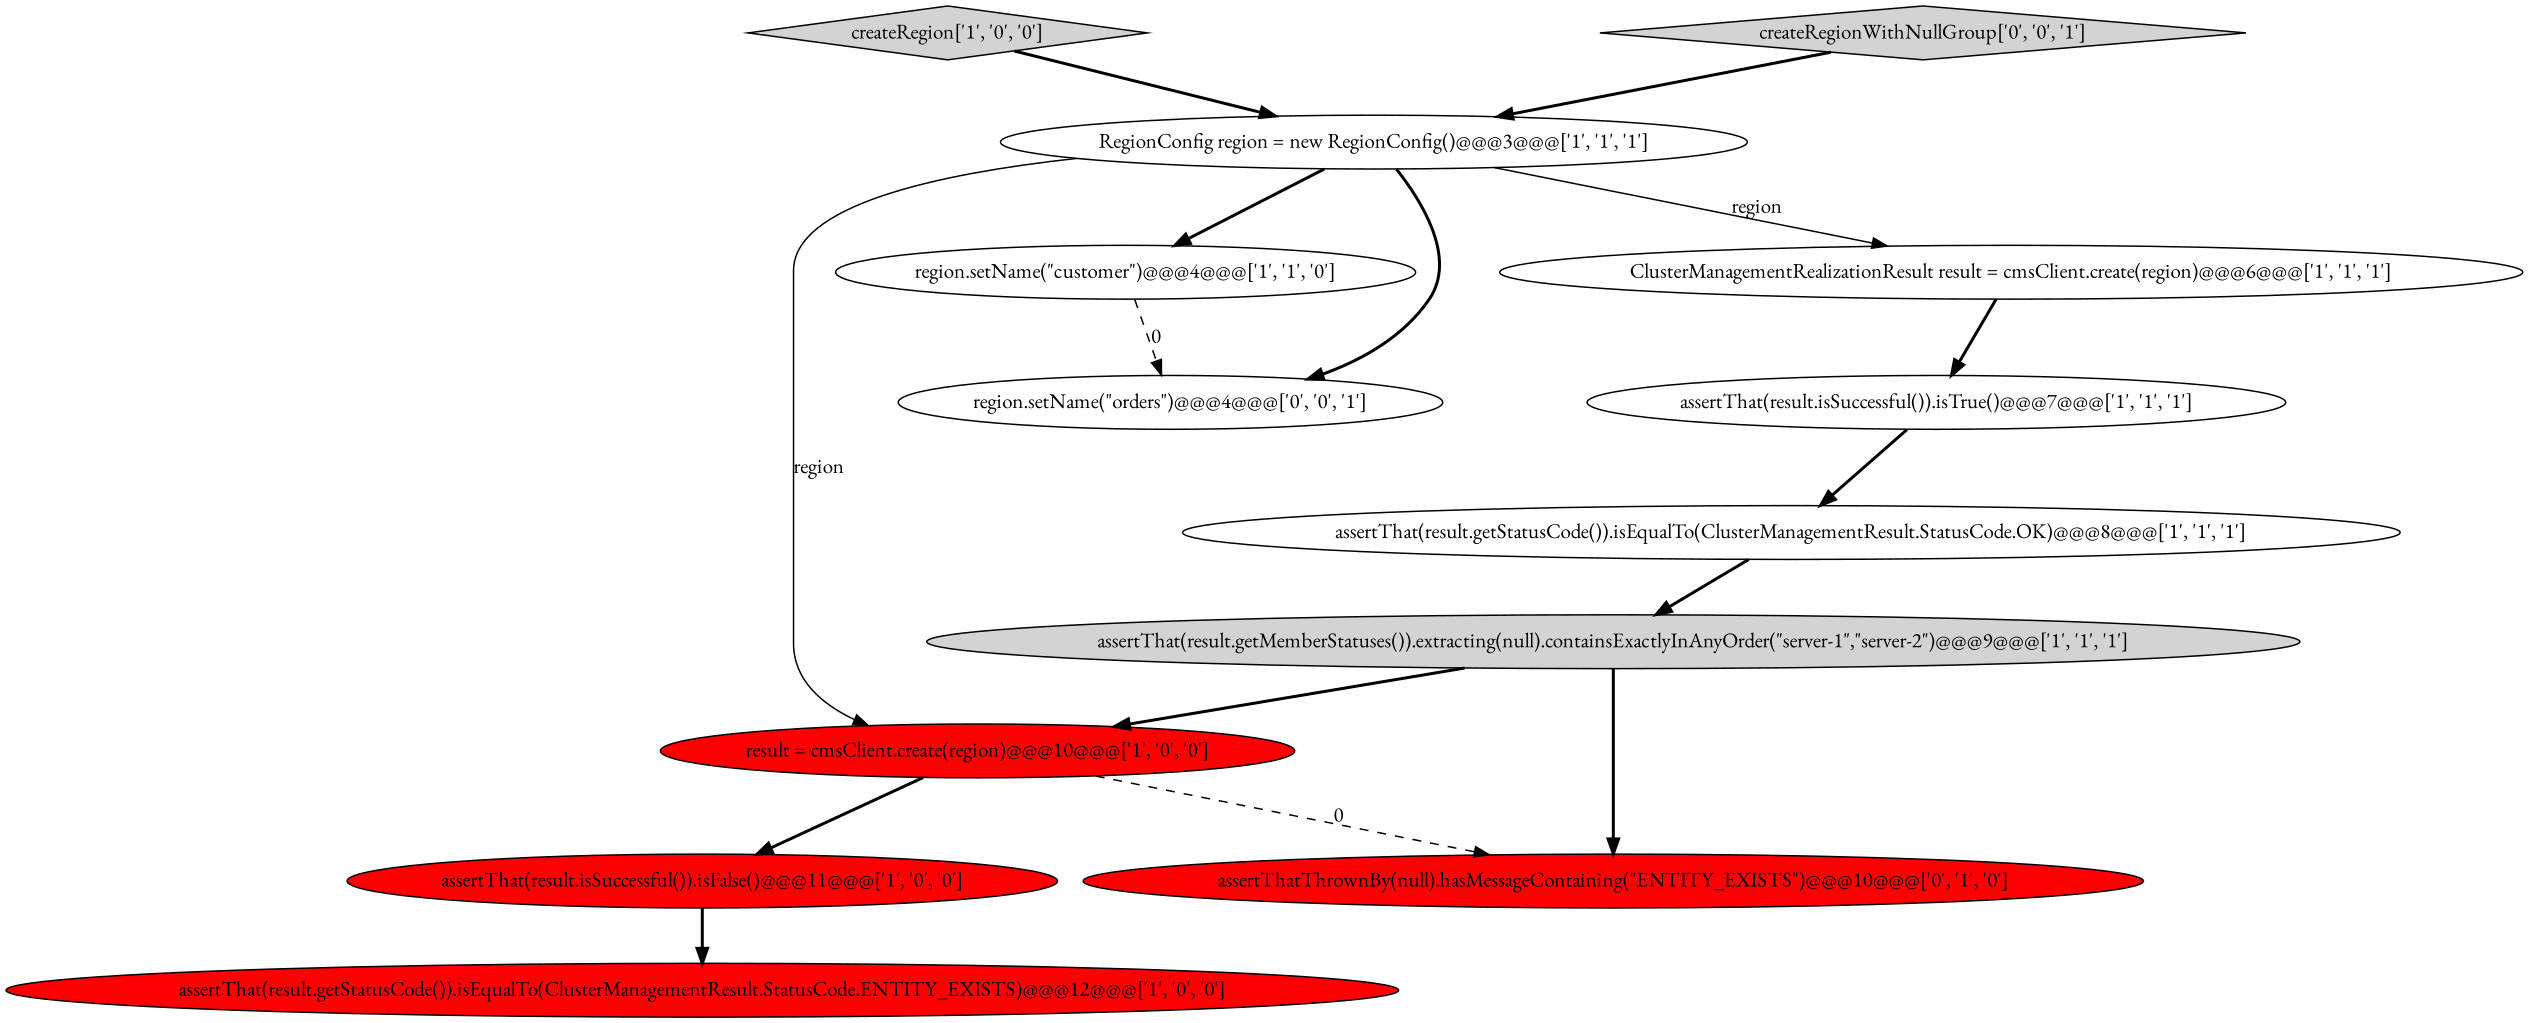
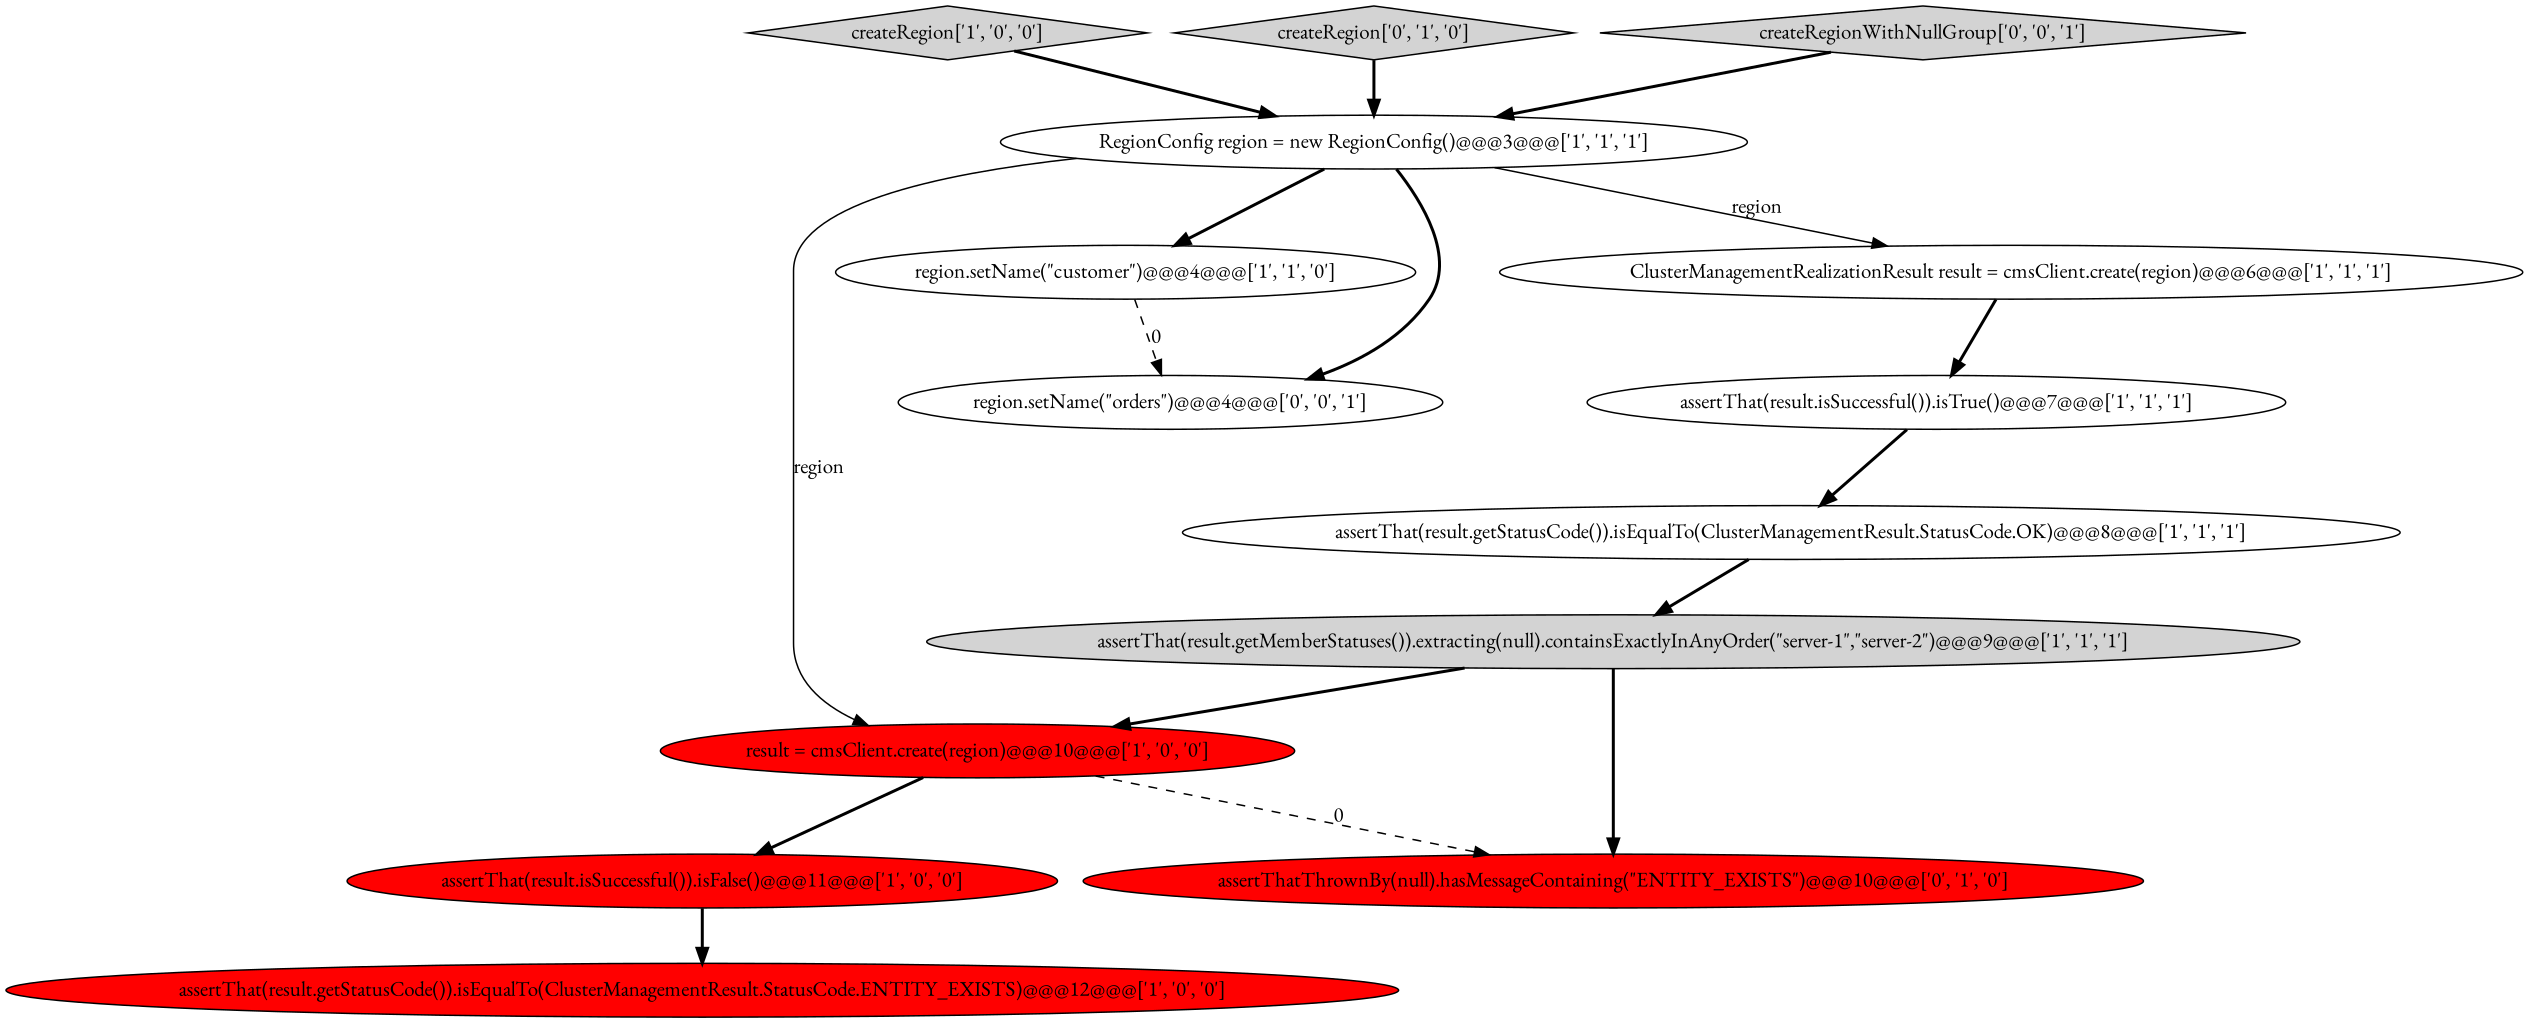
none -> (1374, 33)
